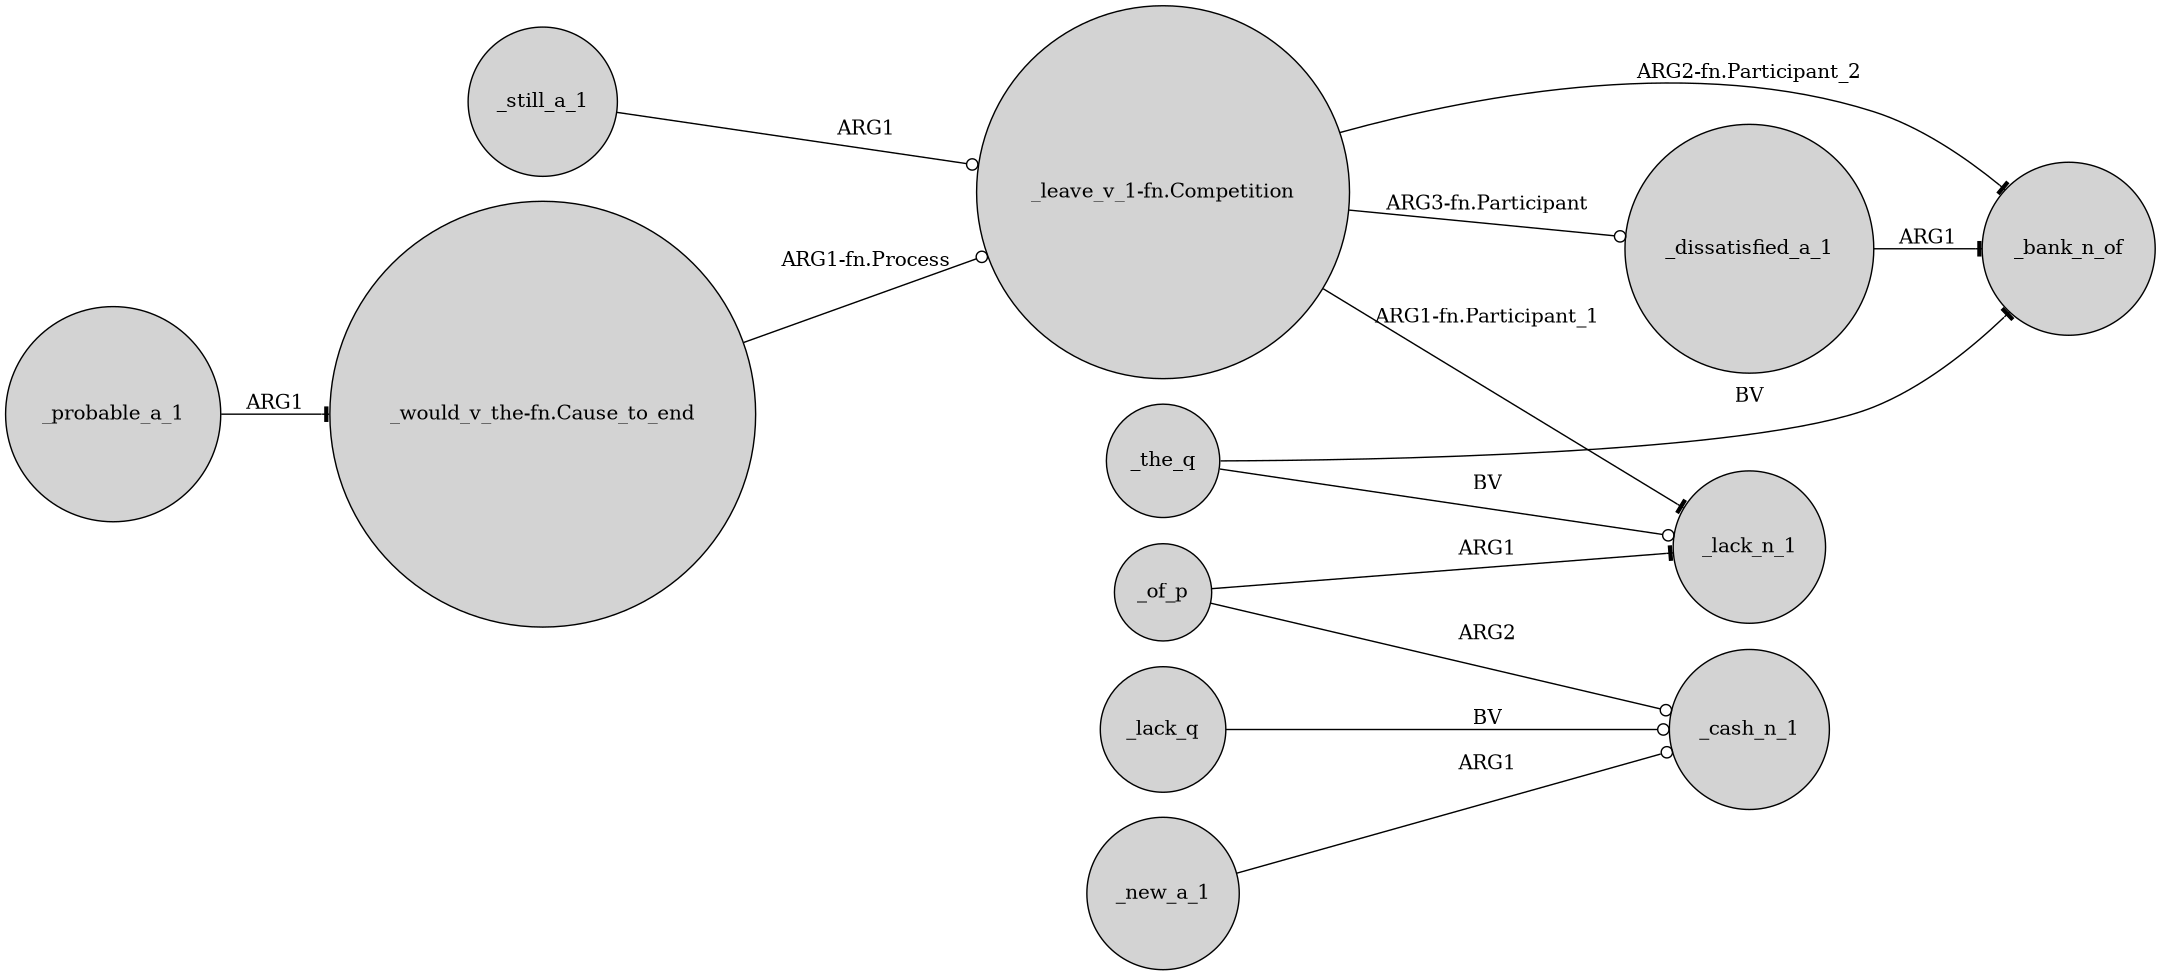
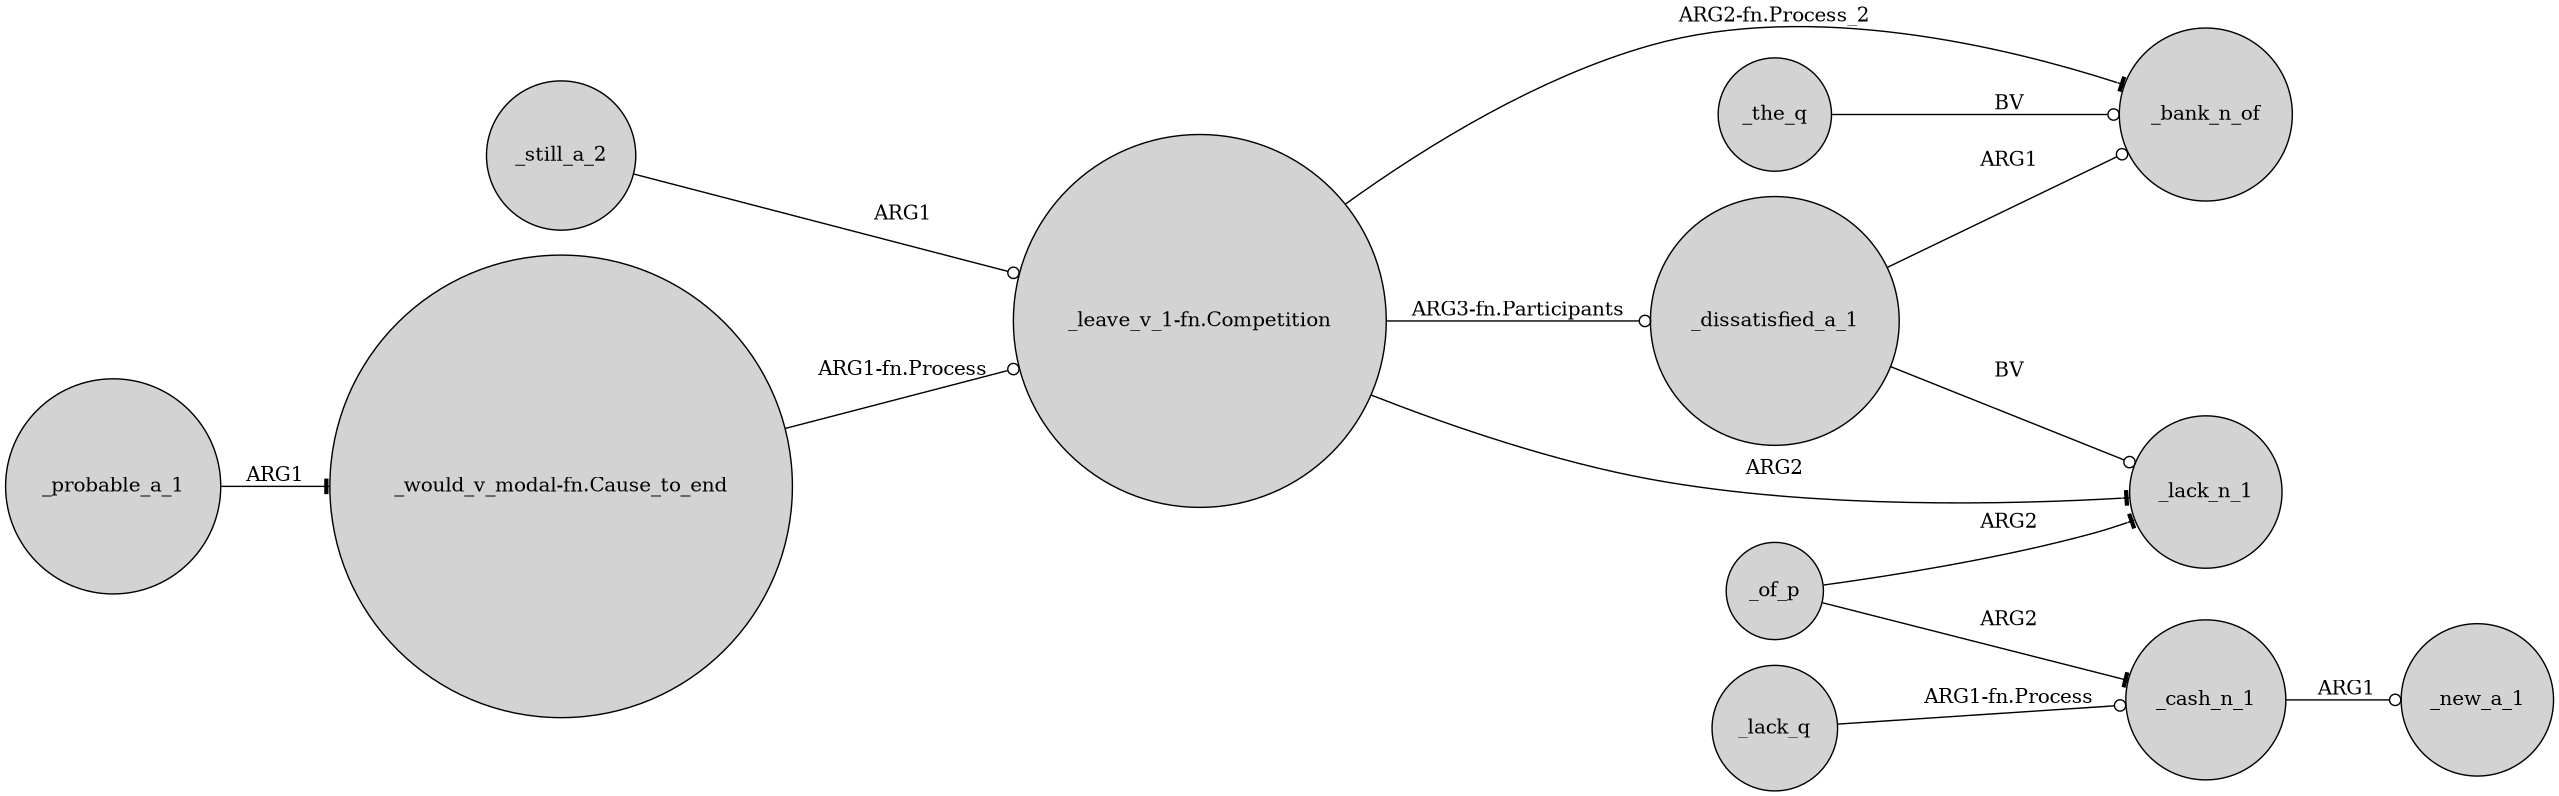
(1749, 73) -> (1775, 16)
(543, 102) -> (561, 156)
(1487, 204) -> (1519, 310)
(1924, 249) -> (2002, 212)
(1487, 317) -> (1775, 469)
(543, 414) -> (561, 486)
(1628, 447) -> (1970, 115)
(1441, 502) -> (2007, 413)
(1487, 549) -> (2009, 522)
(1436, 656) -> (1972, 641)
(1487, 719) -> (2009, 698)
(1449, 814) -> (2338, 700)
